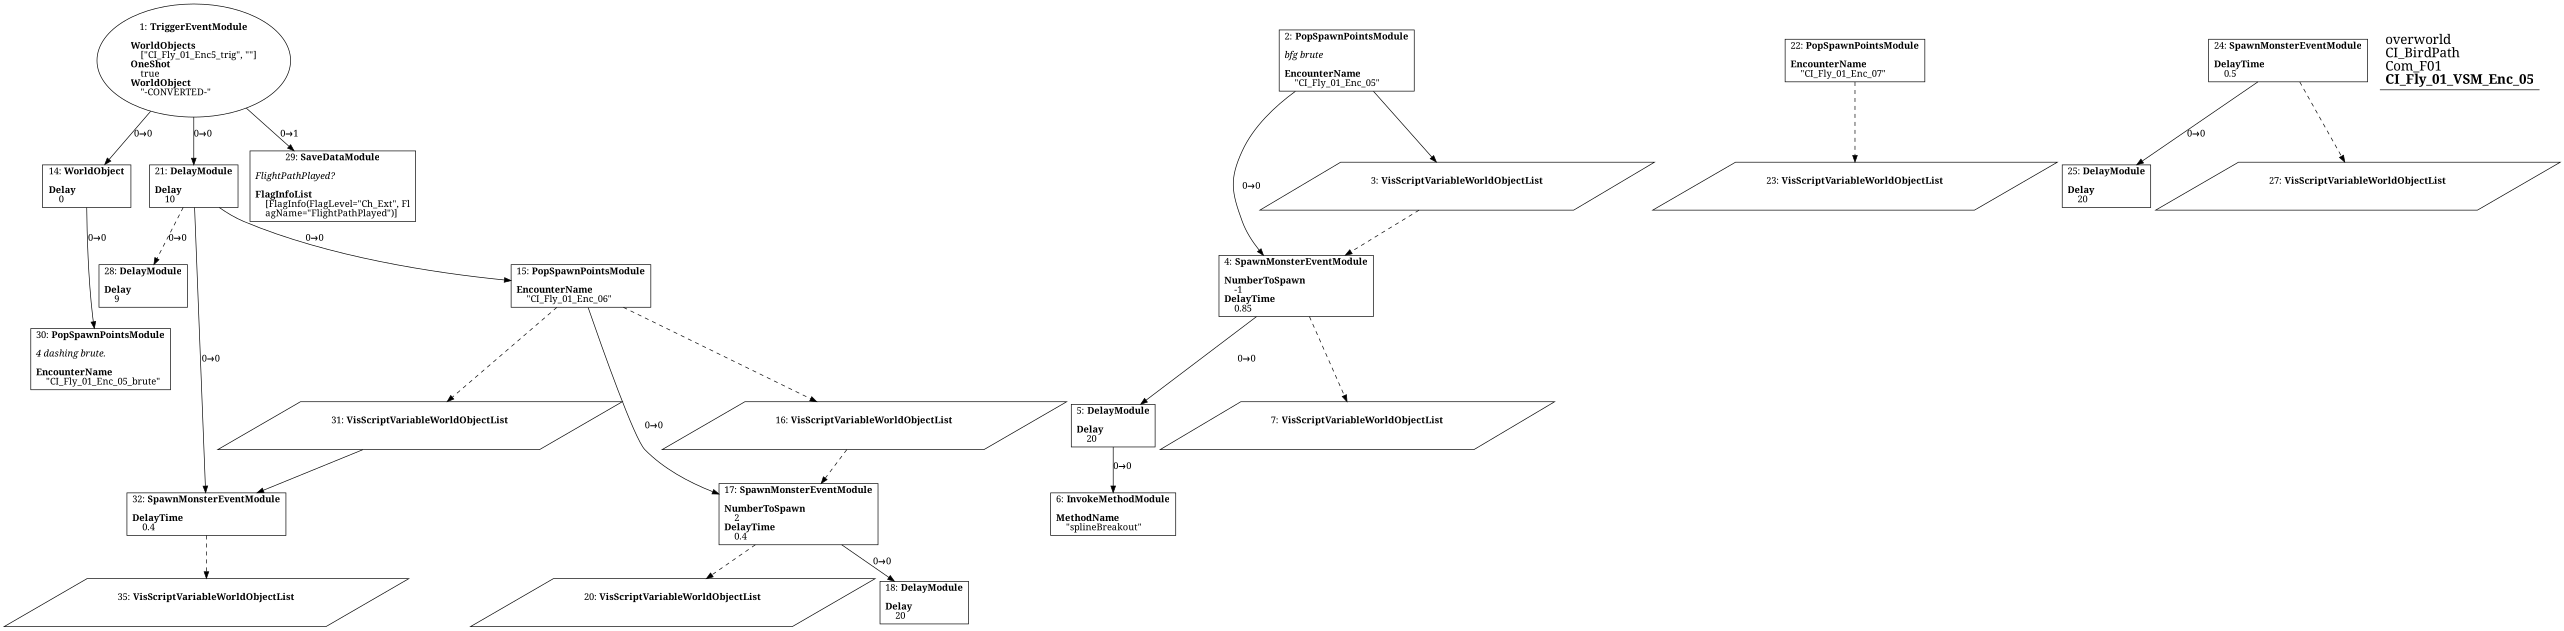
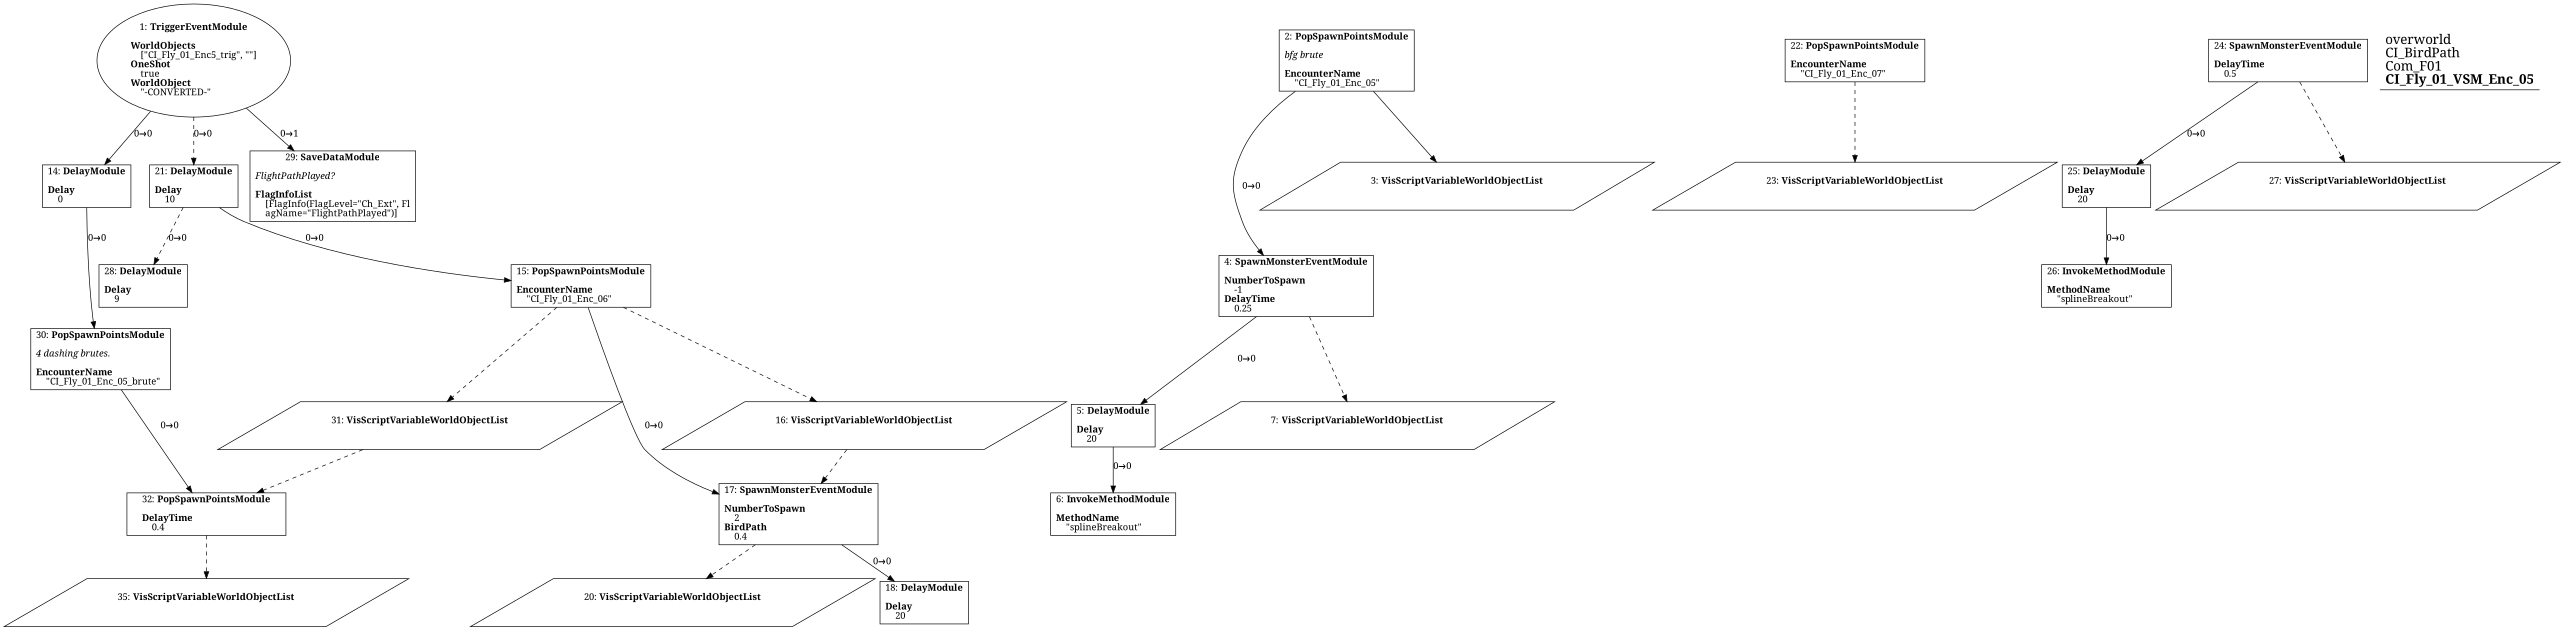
(194, 138) -> (194, 138)
(94, 172) -> (94, 172)
(1385, 231) -> none
none -> (2106, 286)
(1238, 309) -> (1238, 309)
(200, 347) -> (155, 438)
(74, 354) -> (76, 354)
(313, 470) -> (313, 470)
(214, 500) -> (214, 500)
(750, 527) -> (746, 527)
